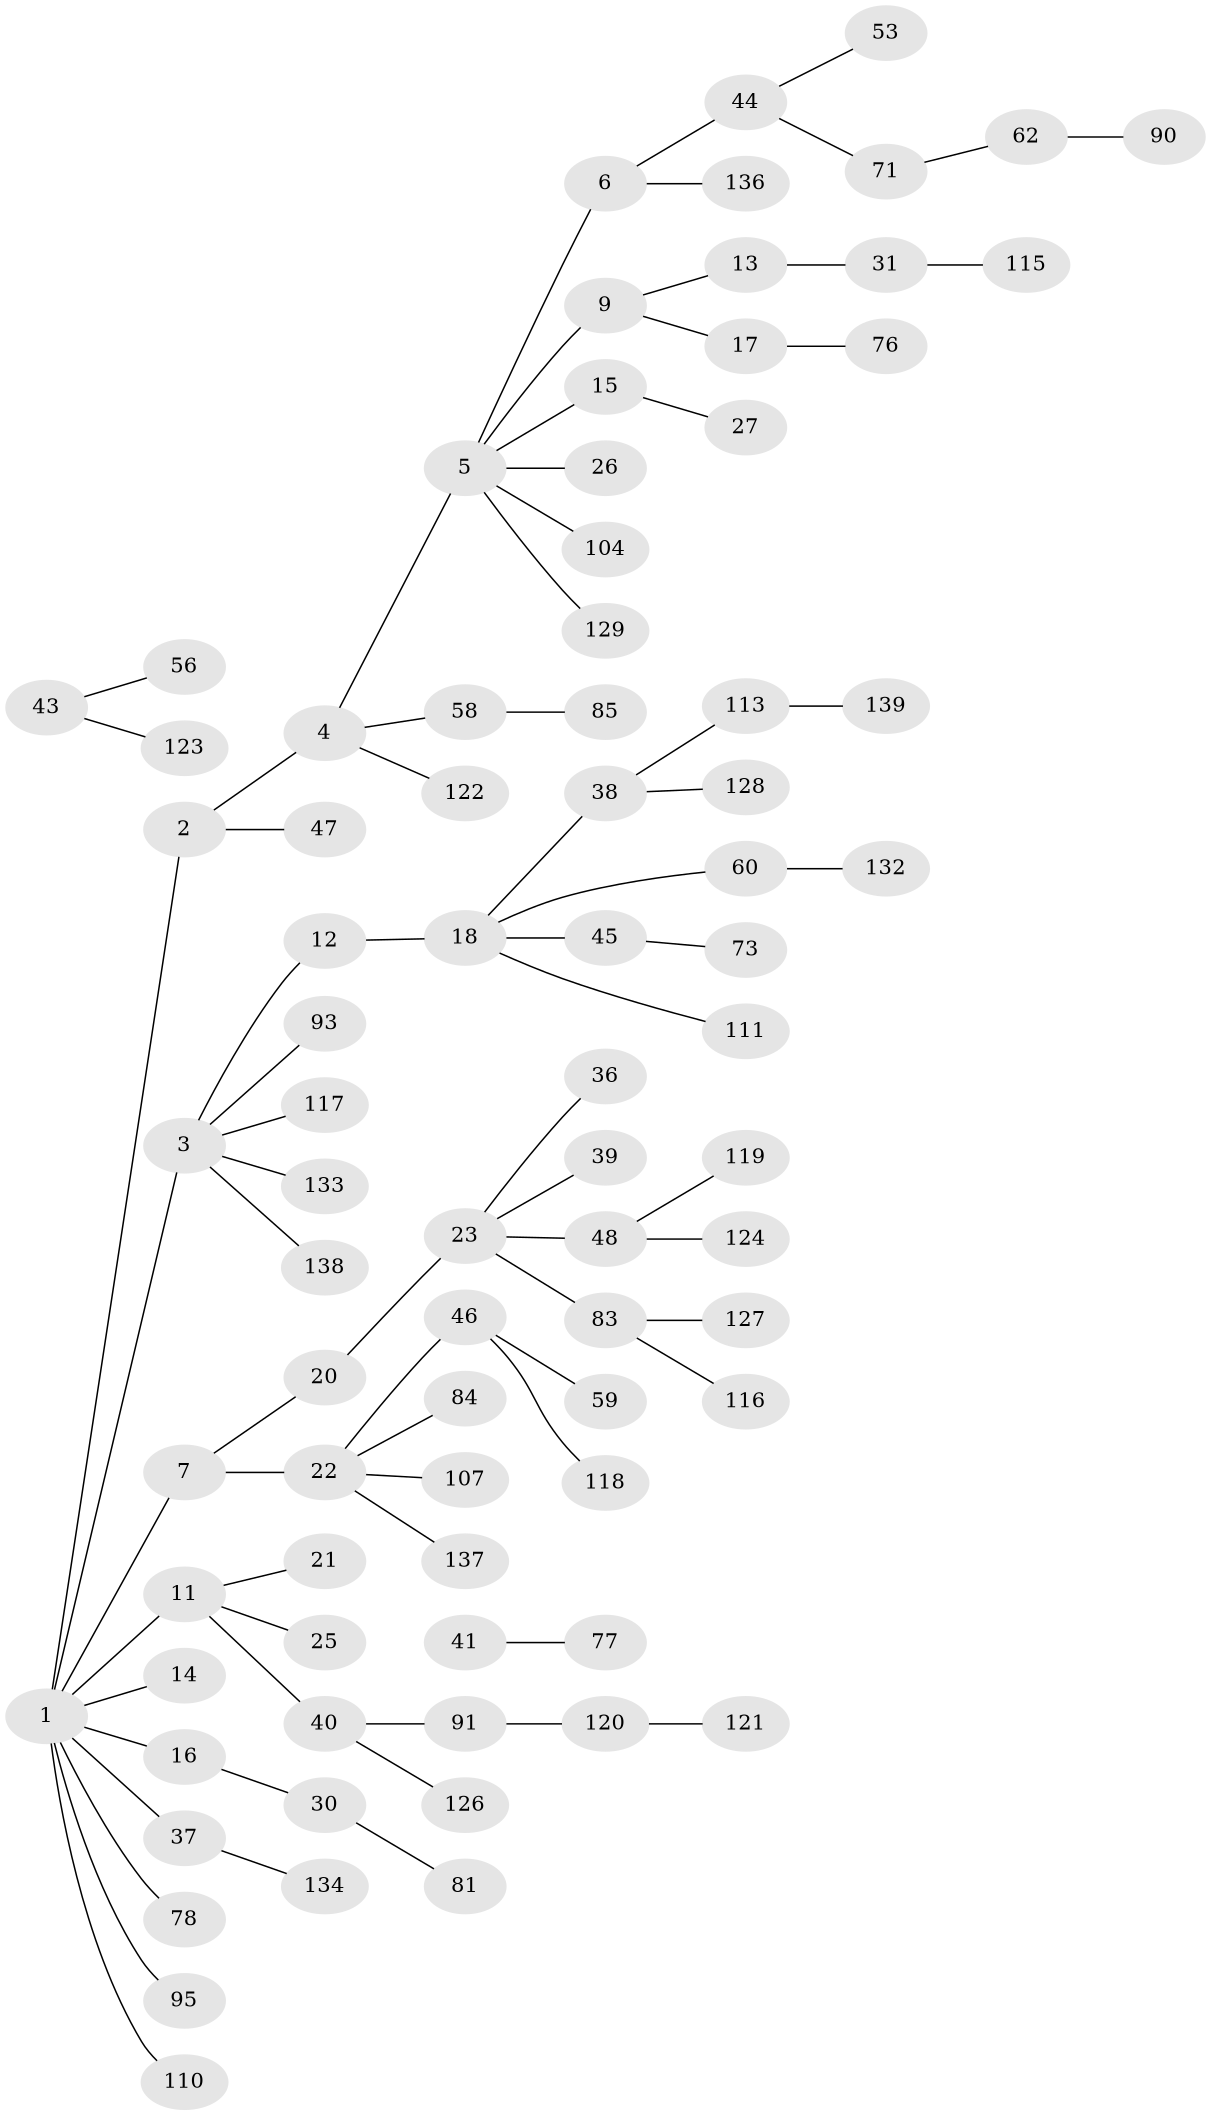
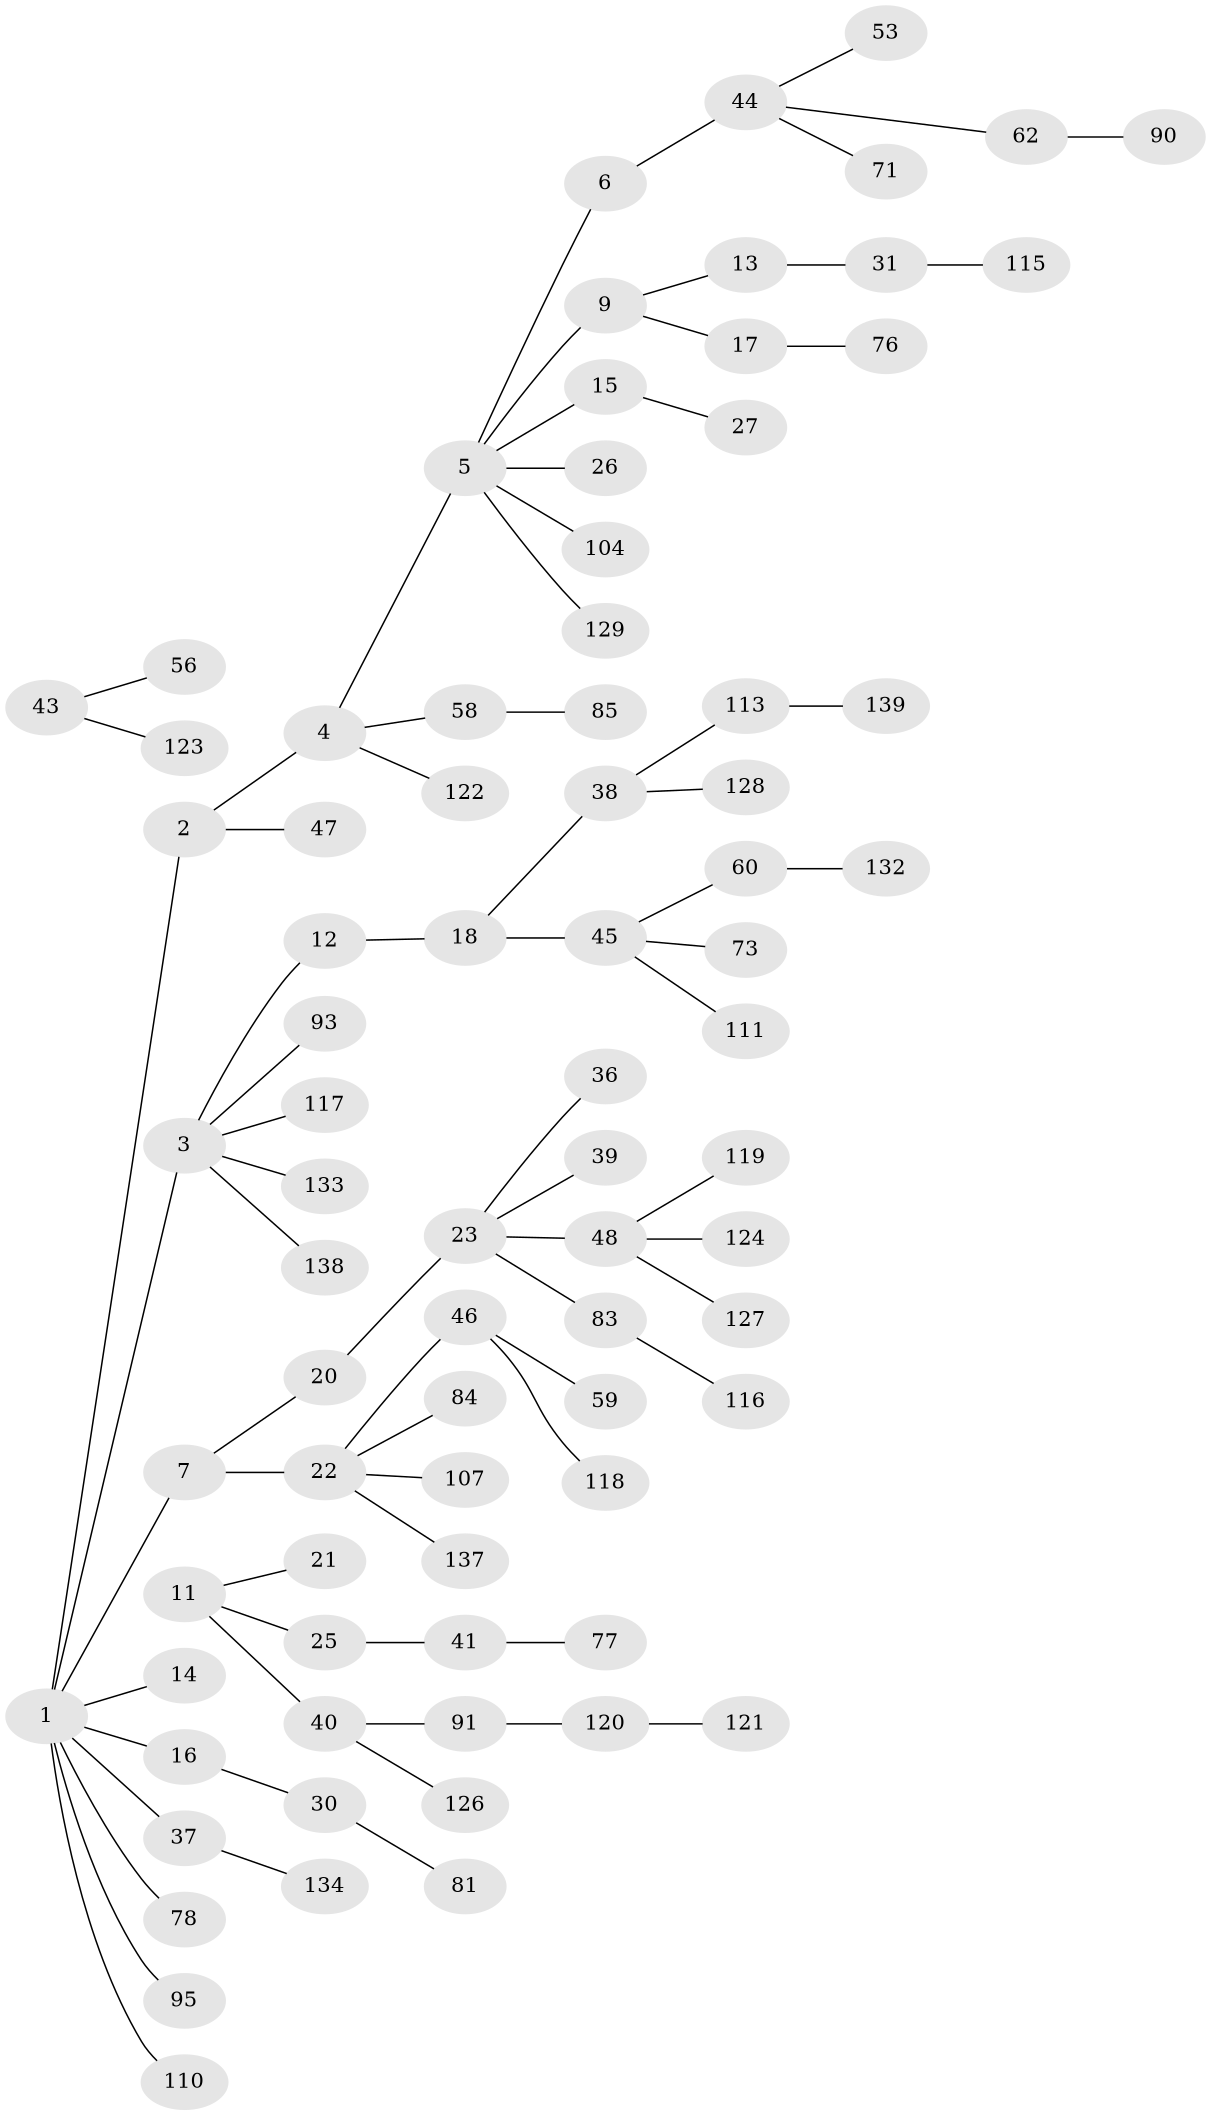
(956, 154) -> (886, 120)
(746, 184) -> none
(600, 888) -> (676, 903)
(601, 992) -> (675, 984)
(675, 1320) -> (675, 1279)
none -> (395, 1643)
(116, 1655) -> none
